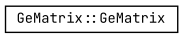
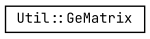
(92, 19) -> (75, 19)
